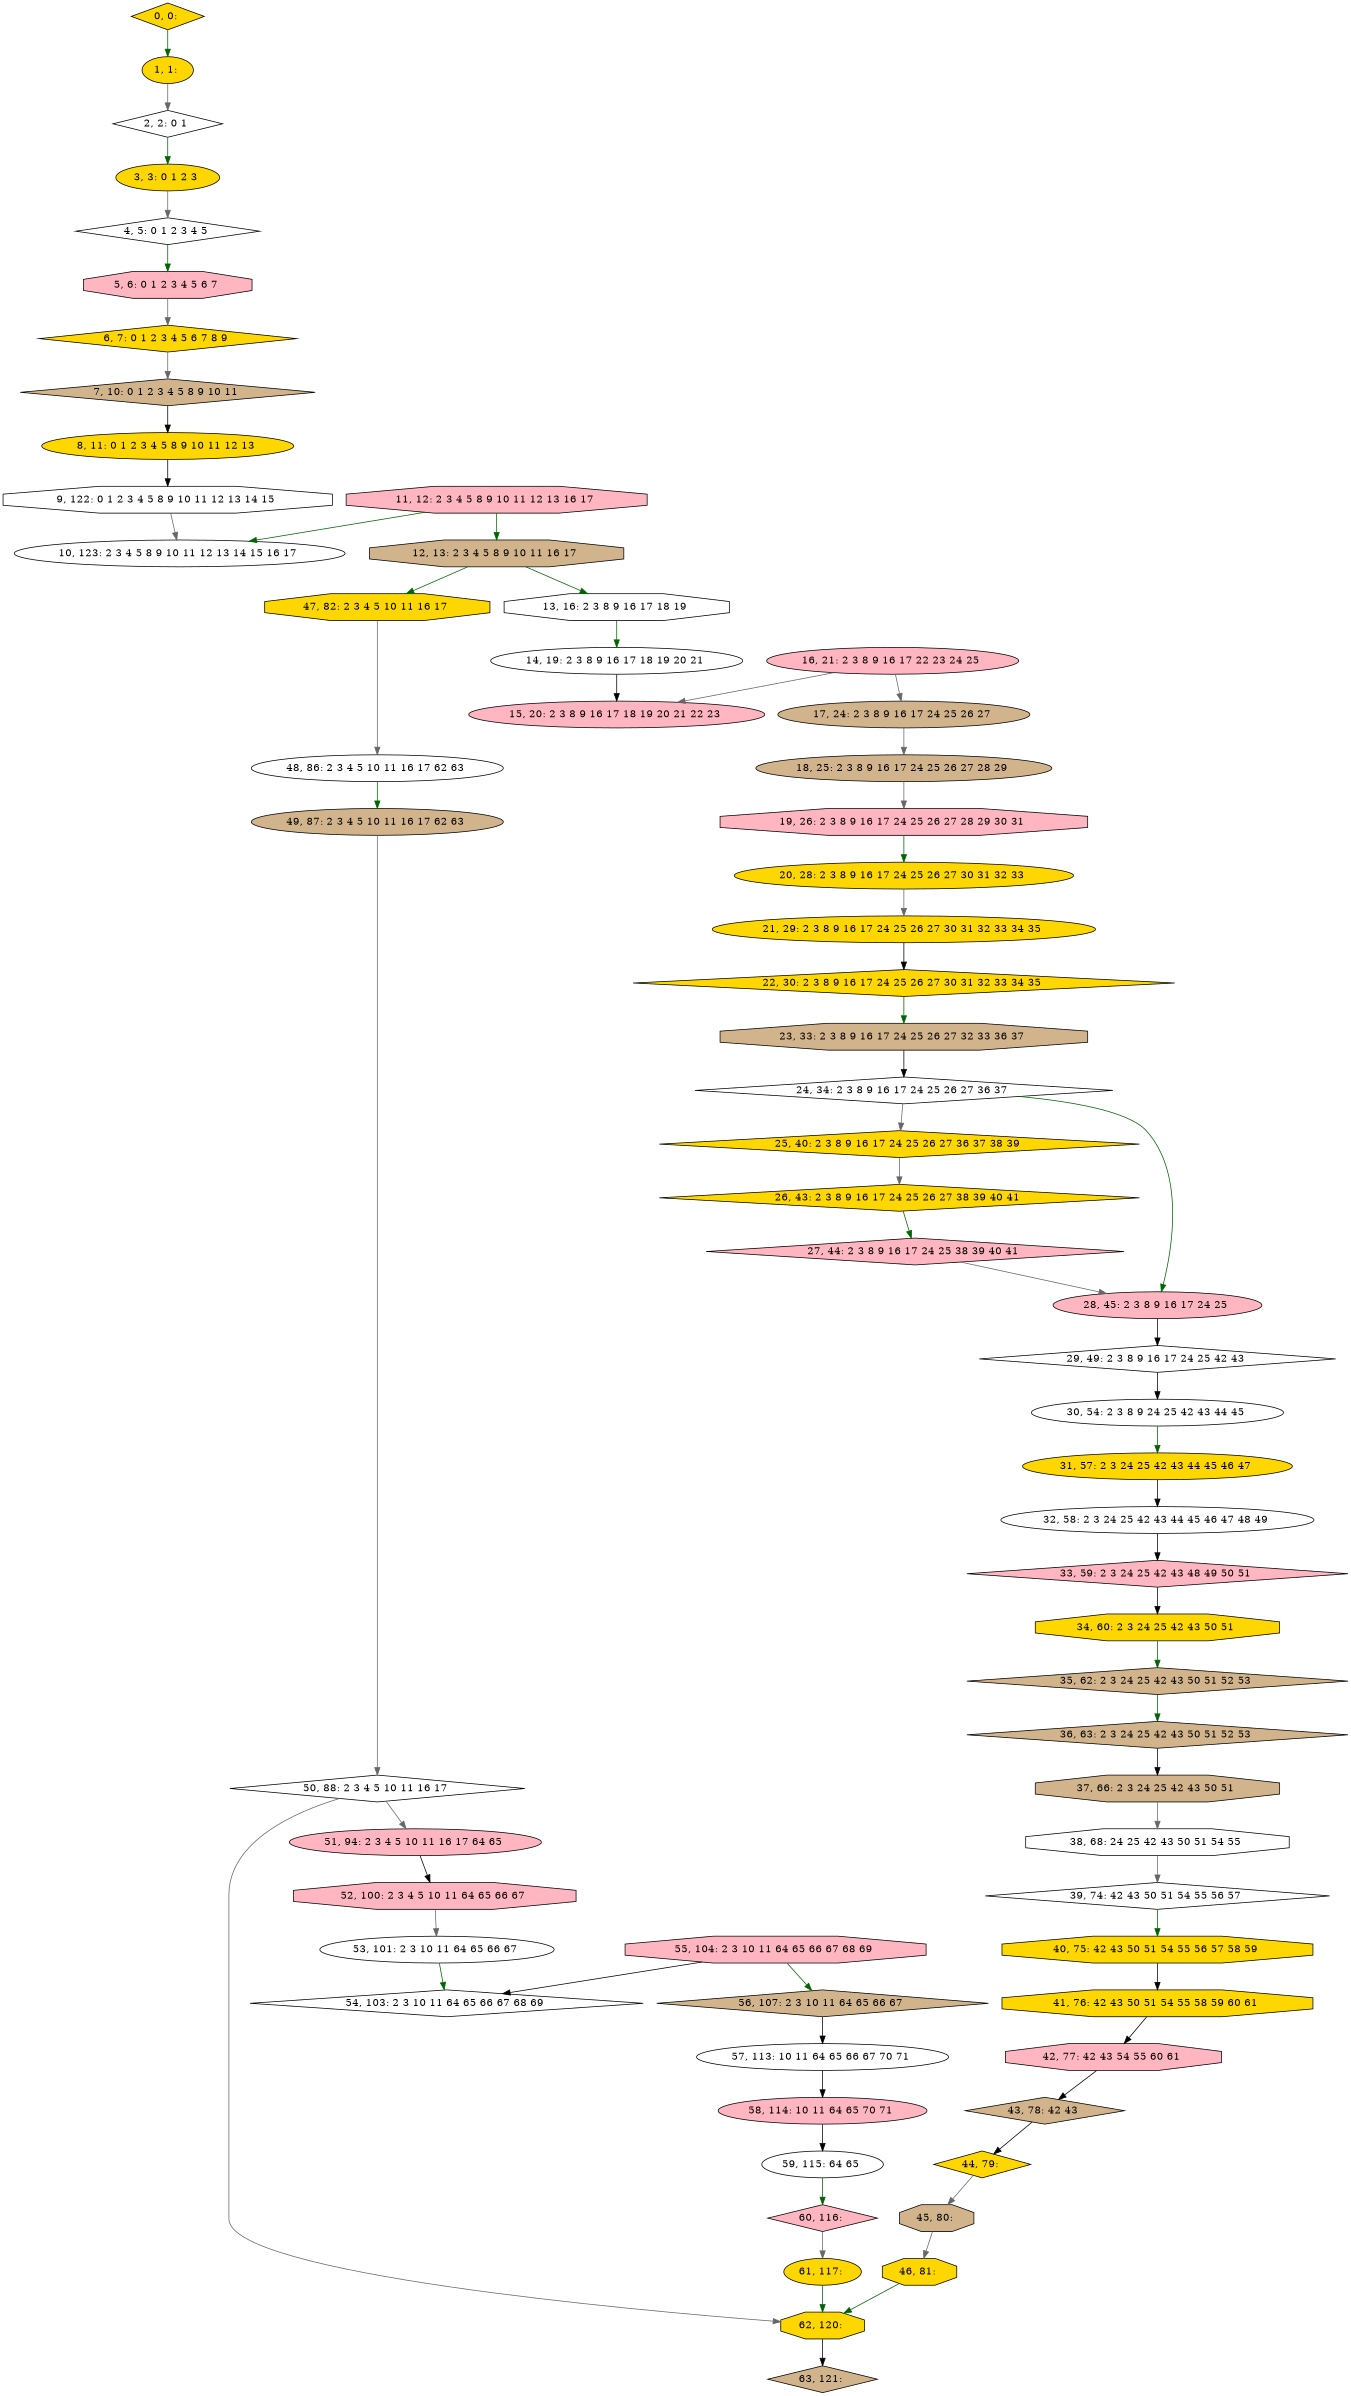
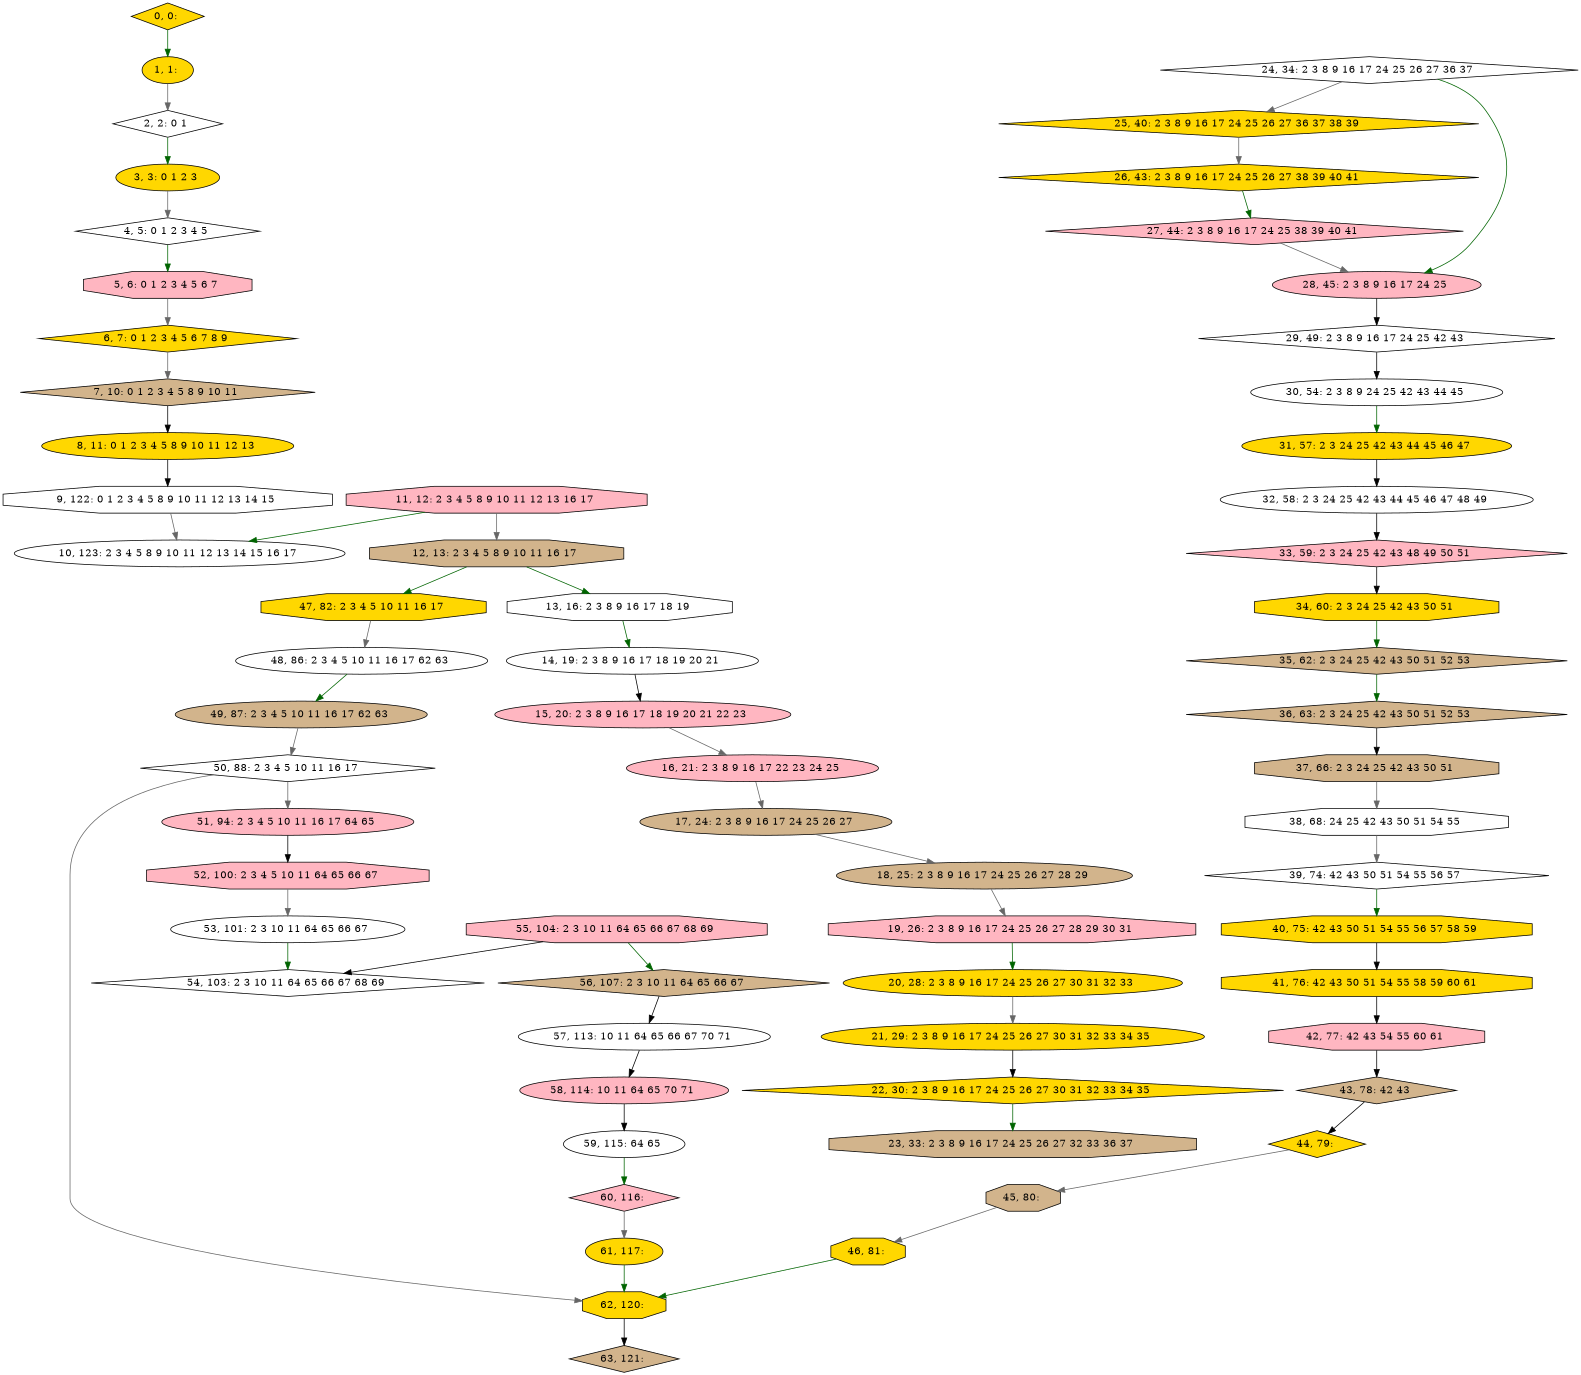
(497, 523) -> (497, 523)
(760, 687) -> (694, 740)
(904, 1060) -> none
